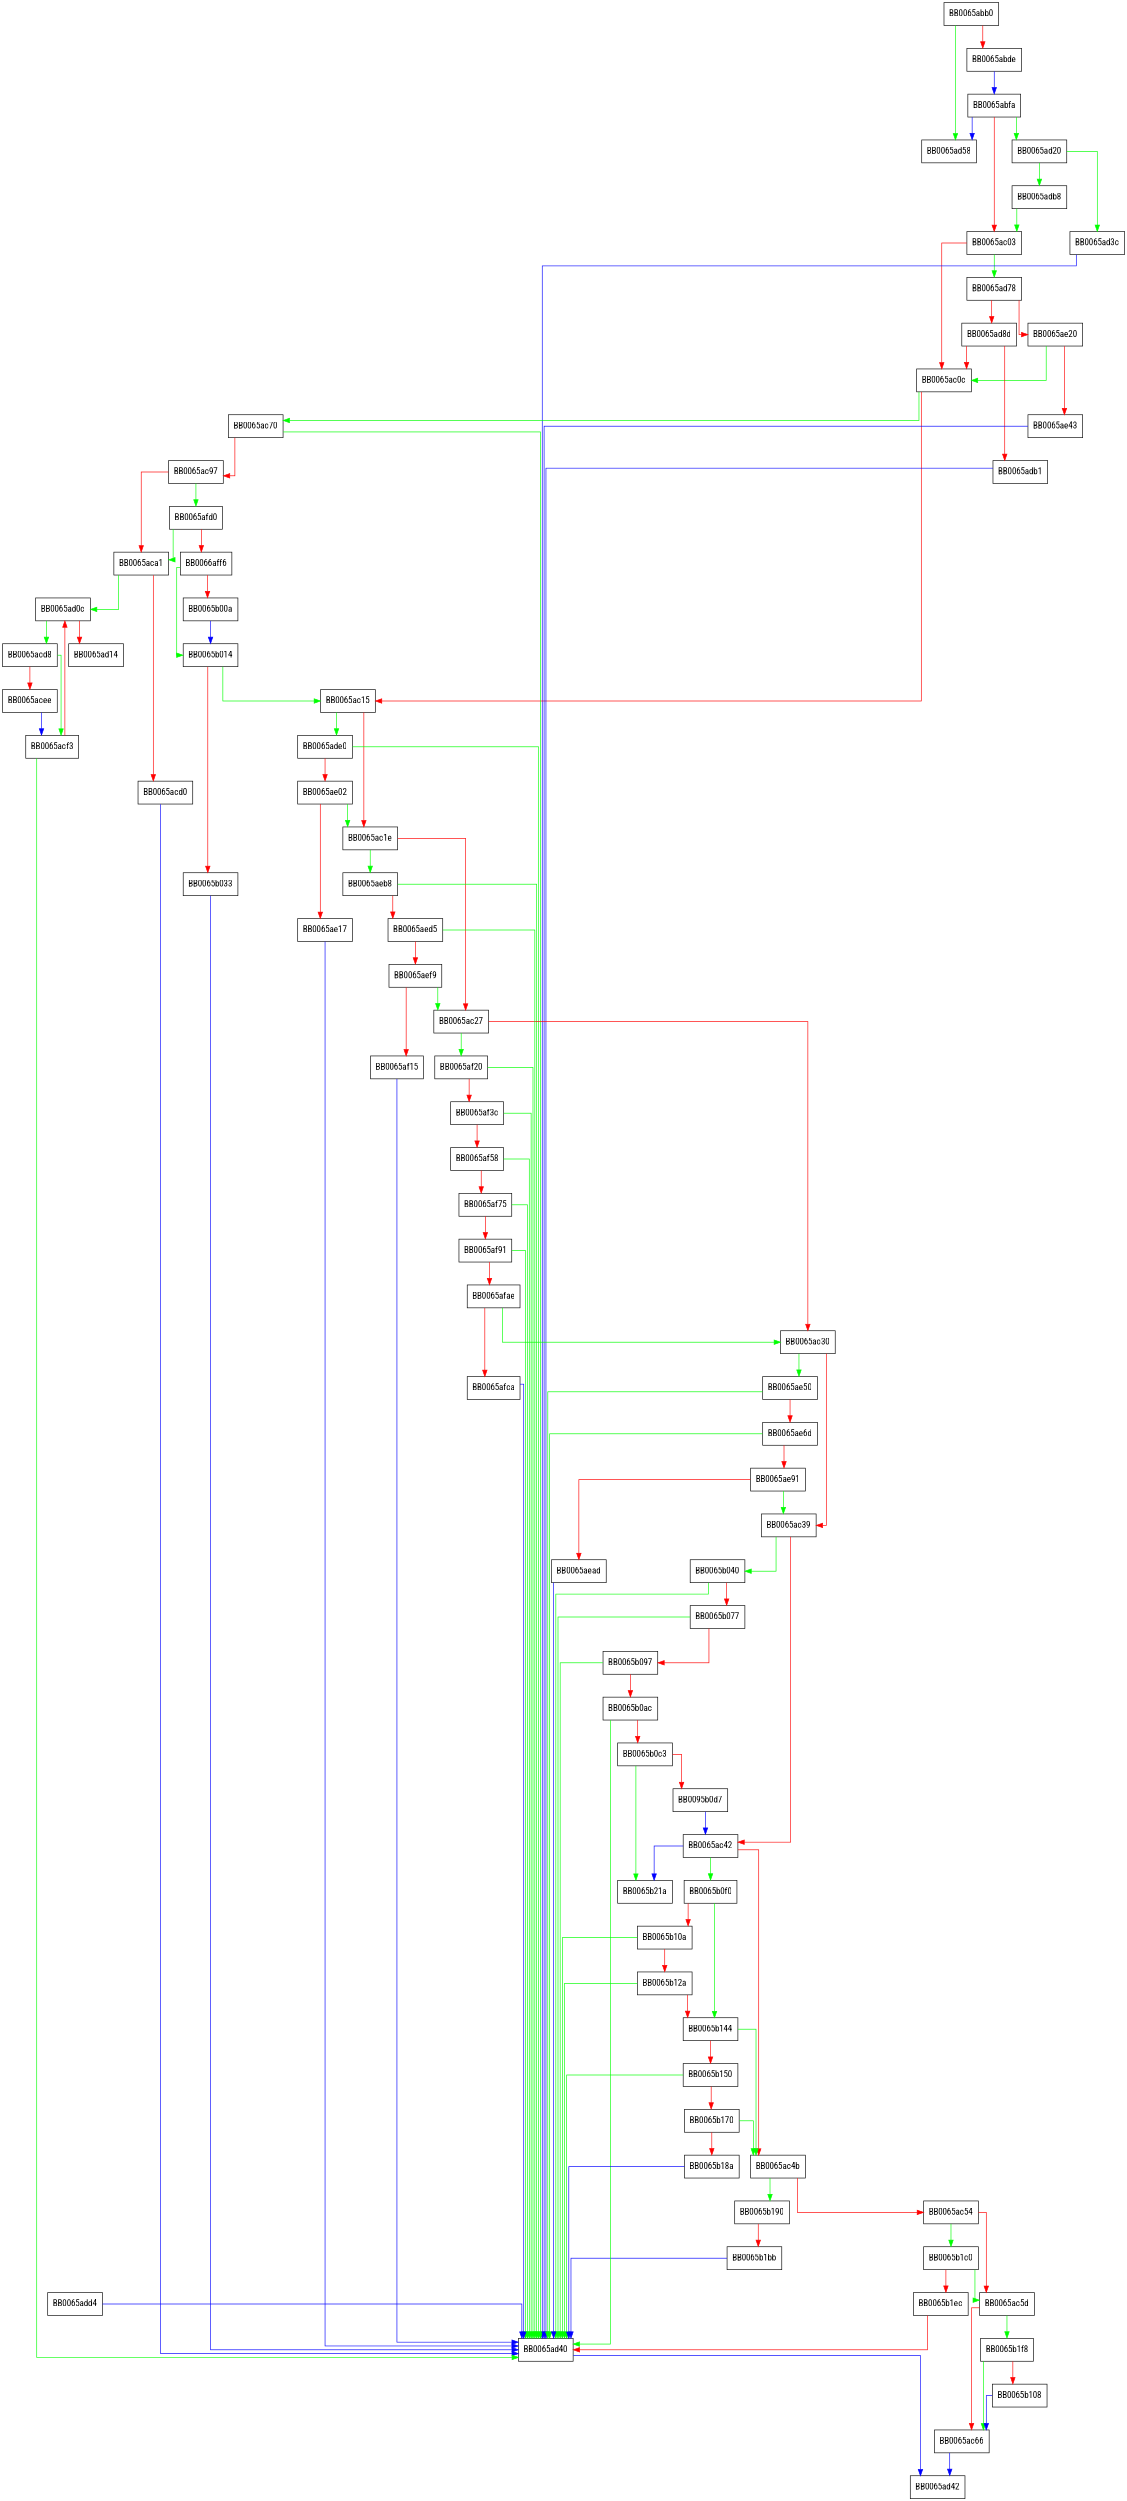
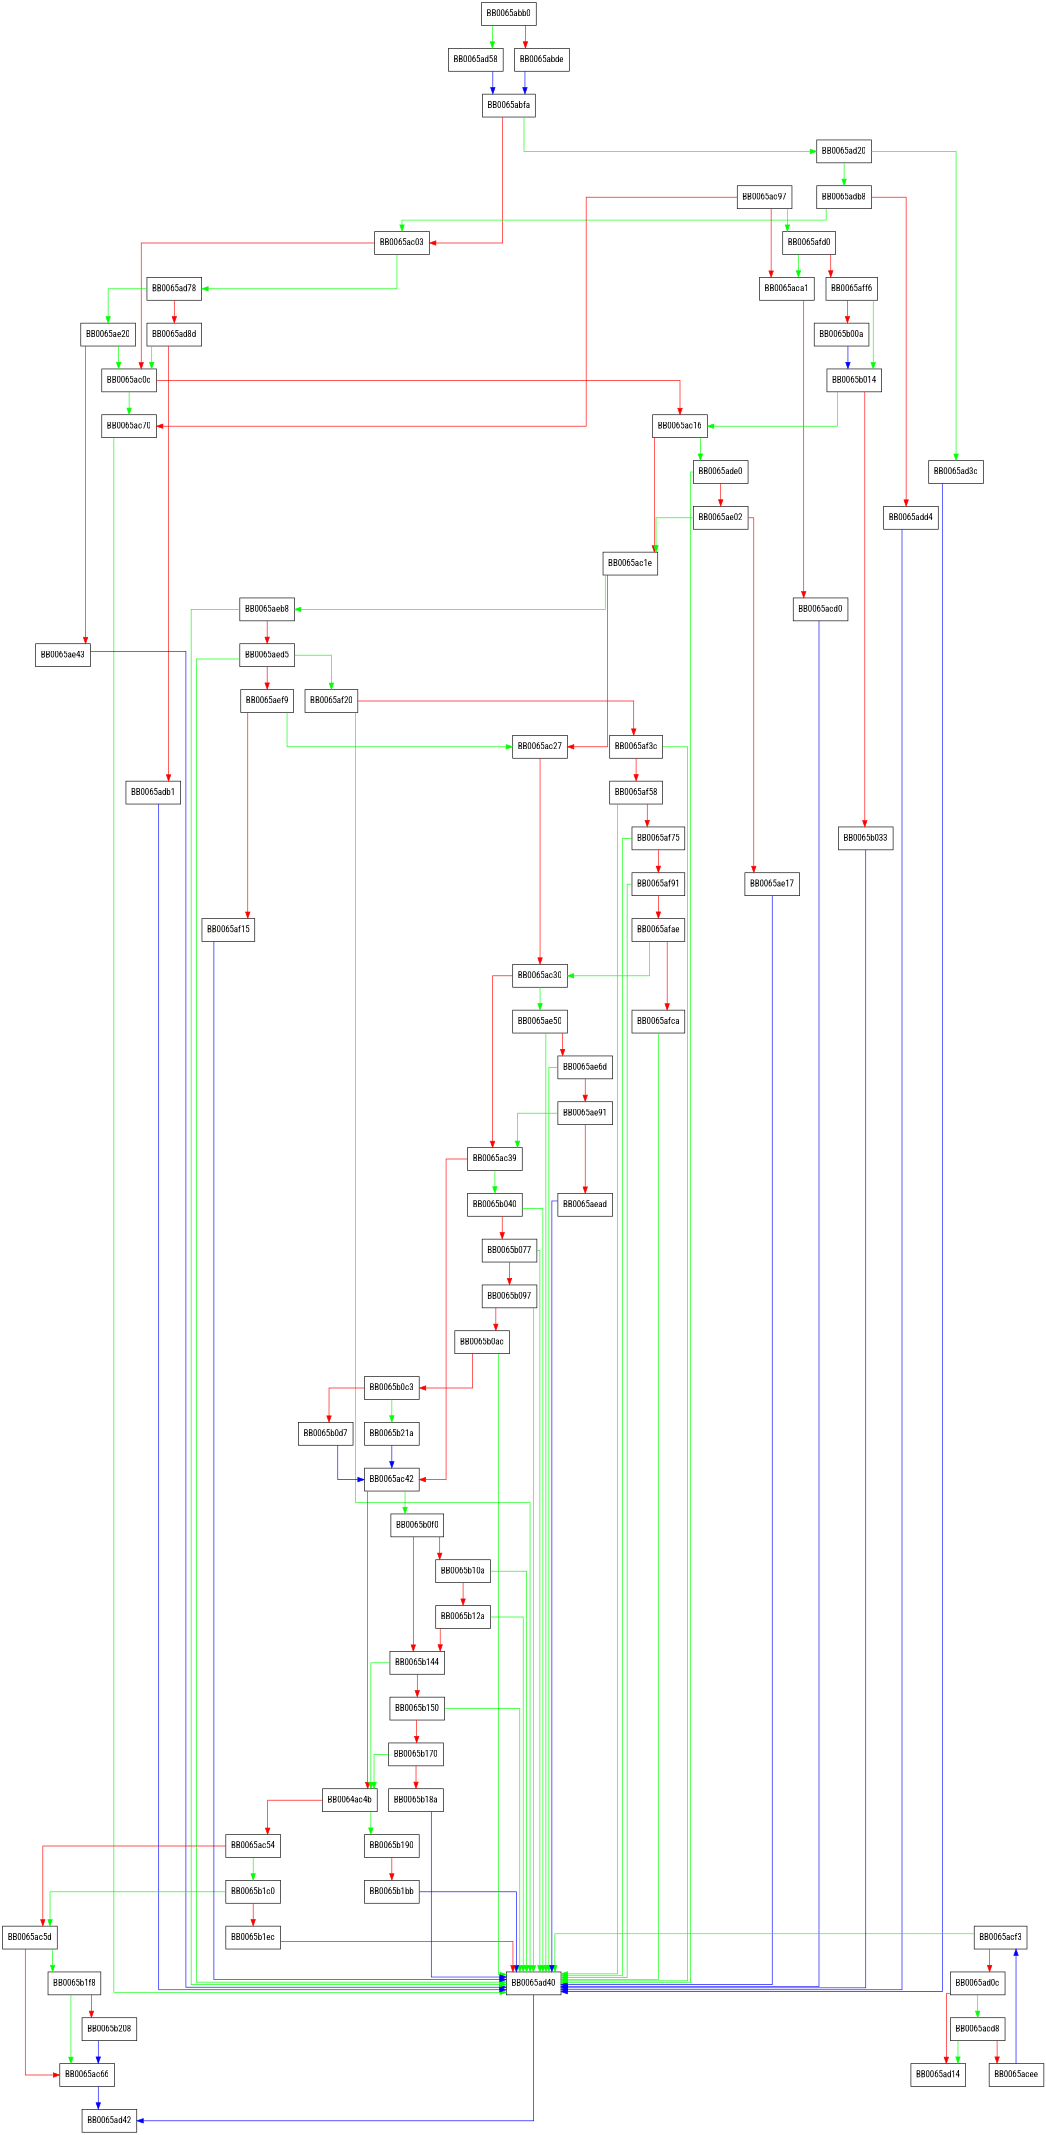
(972, 125) -> (493, 79)
(1019, 319) -> (114, 289)
none -> (906, 331)
(967, 354) -> (152, 354)
(235, 459) -> (565, 426)
(206, 564) -> (852, 289)
(119, 603) -> none
(61, 690) -> (958, 2049)
(348, 701) -> (680, 426)
(461, 1041) -> (327, 655)
(700, 1800) -> (326, 1434)
(655, 1846) -> (392, 1453)
(524, 1856) -> (658, 1552)
(714, 1957) -> (413, 1591)
(778, 2167) -> (350, 1800)
(1020, 2396) -> (109, 2029)
